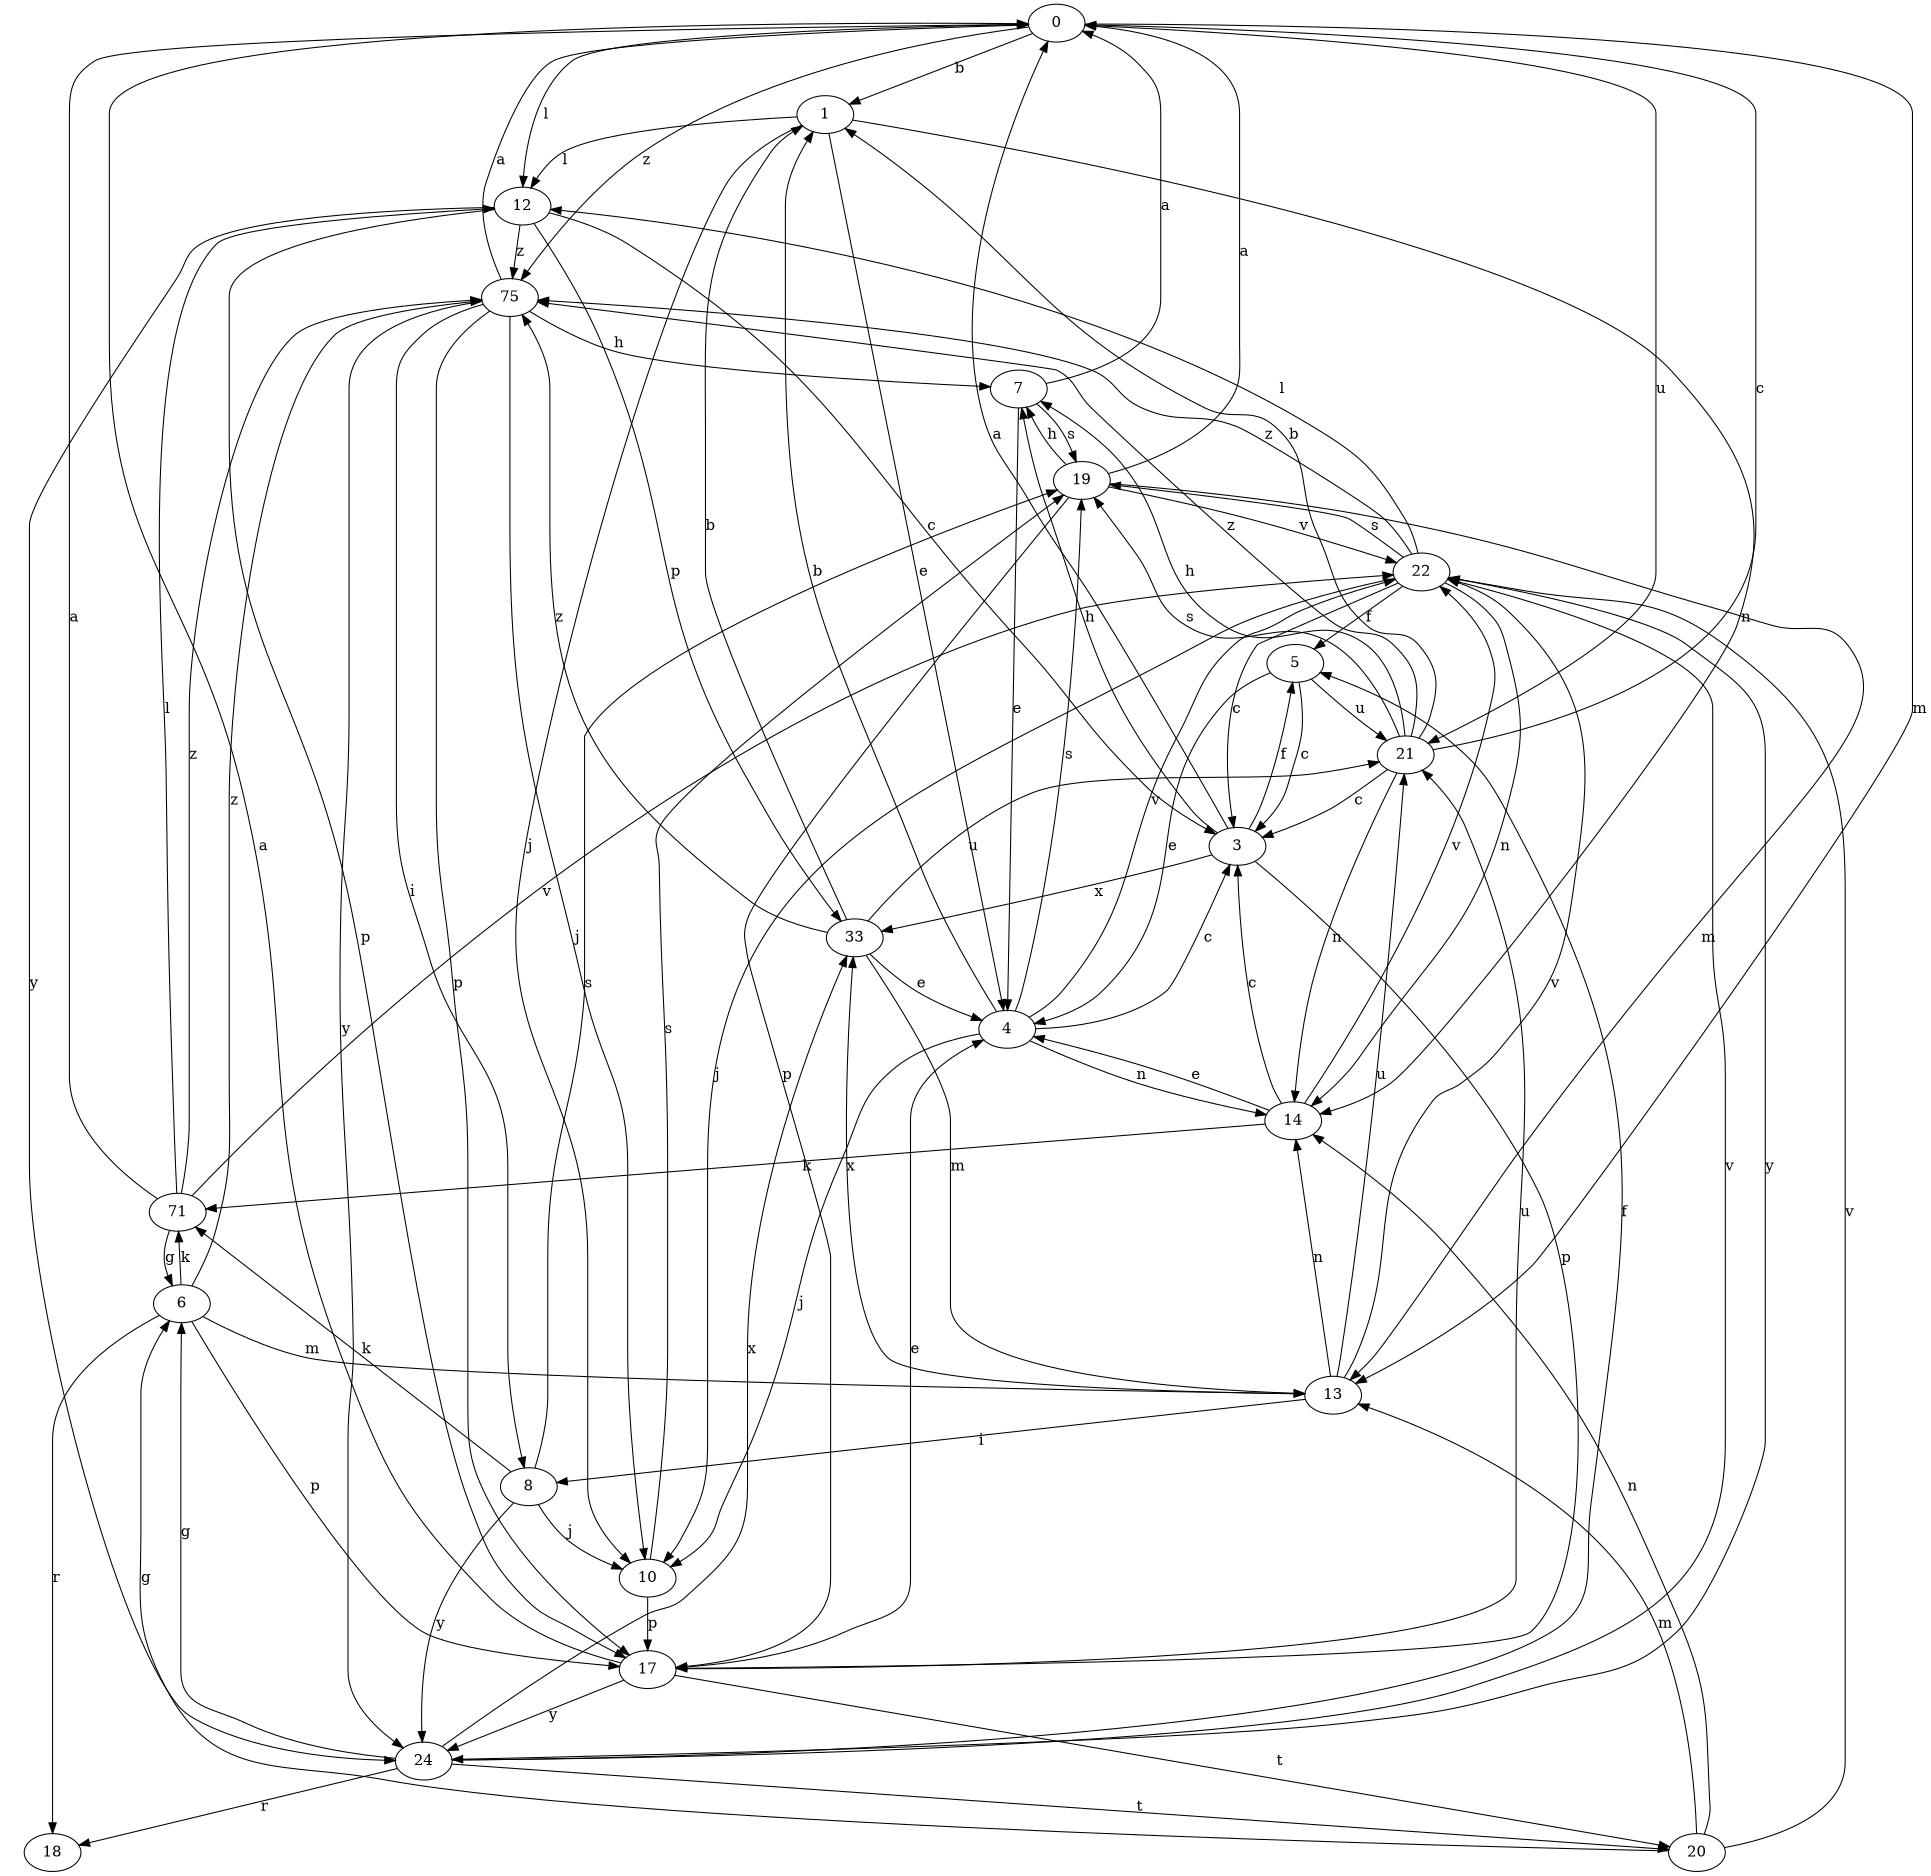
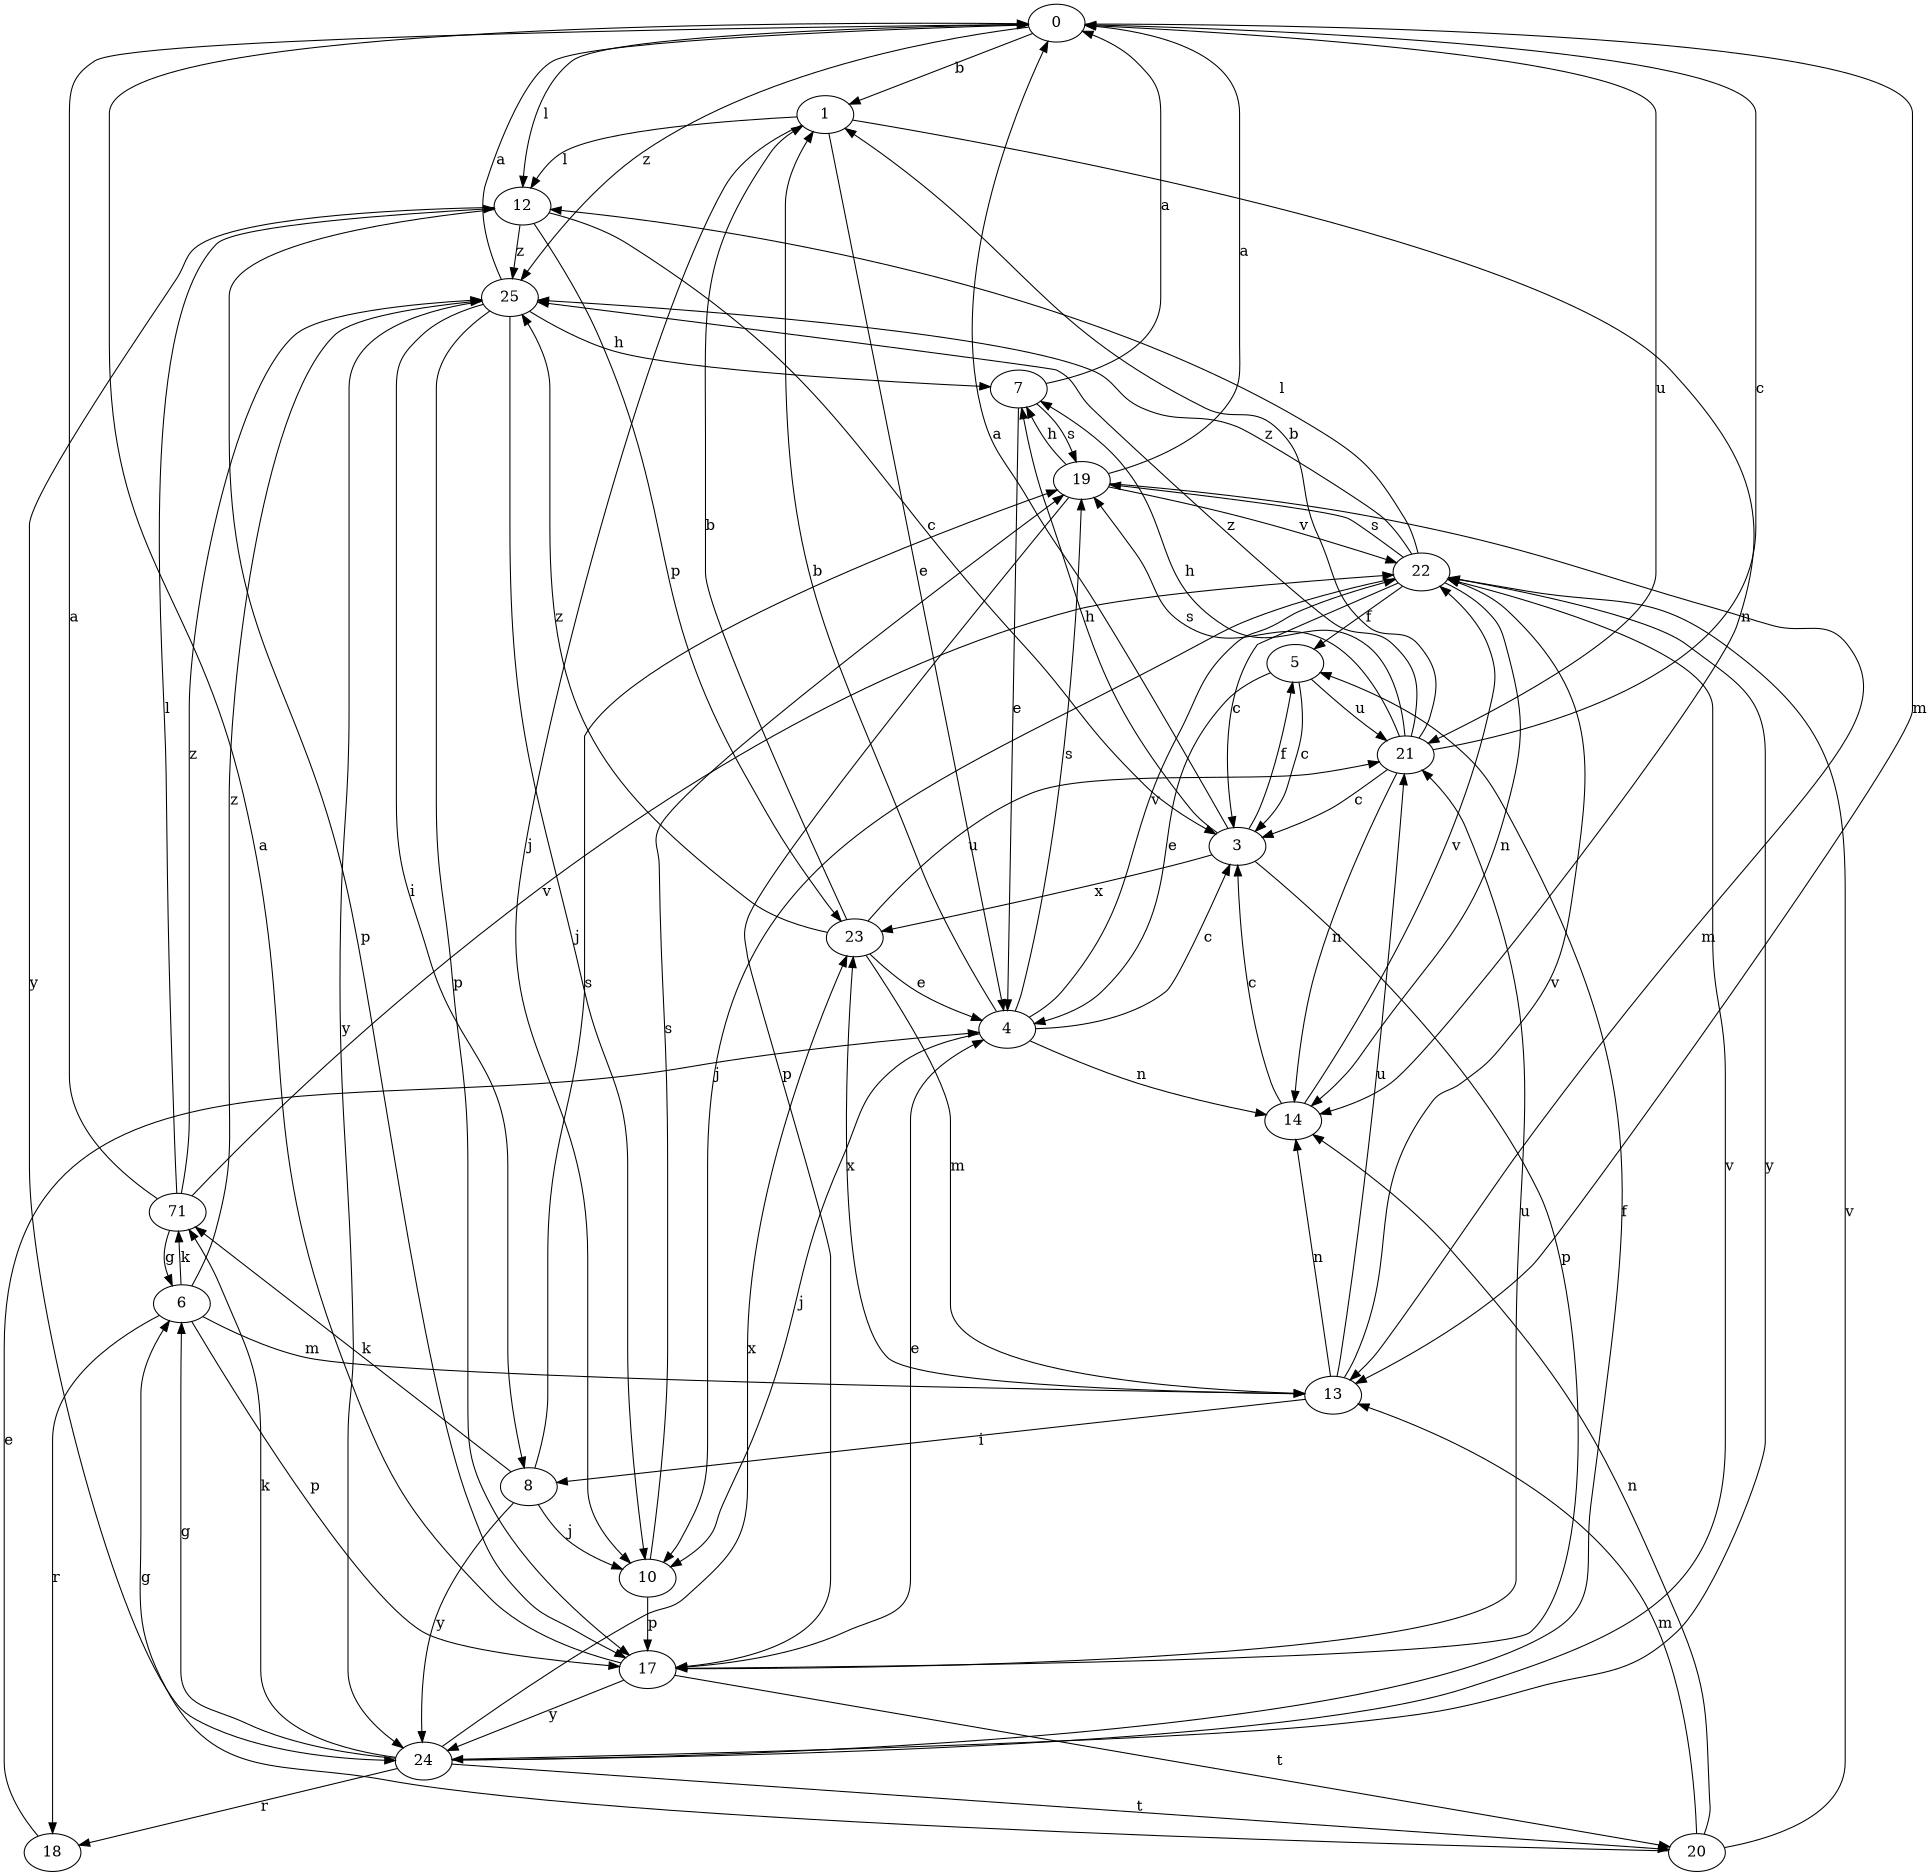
(510, 298) -> (510, 298)
(855, 938) -> (855, 938)
(1158, 1071) -> (132, 1132)
(741, 1166) -> (261, 1535)
